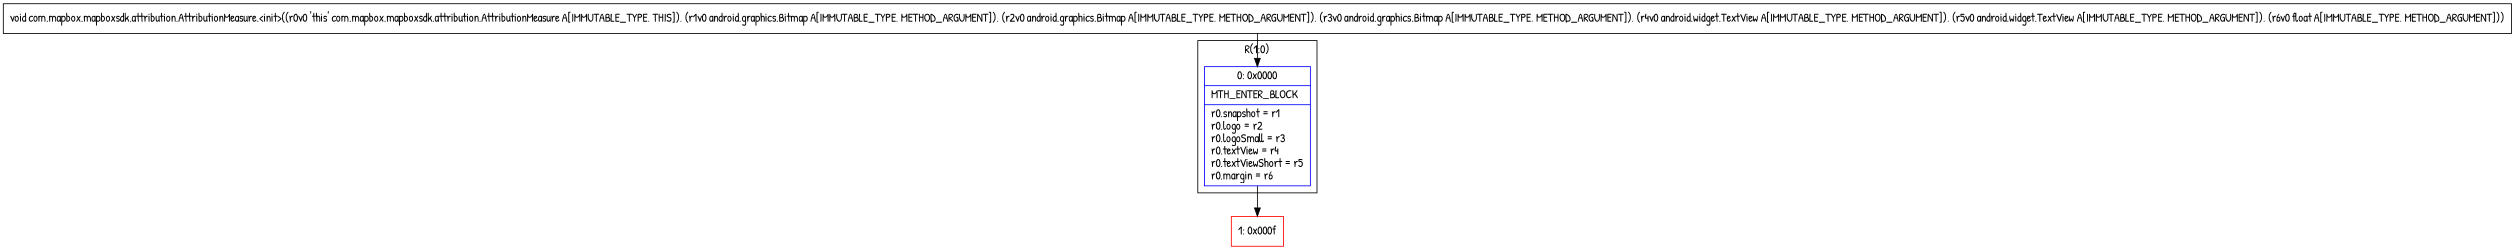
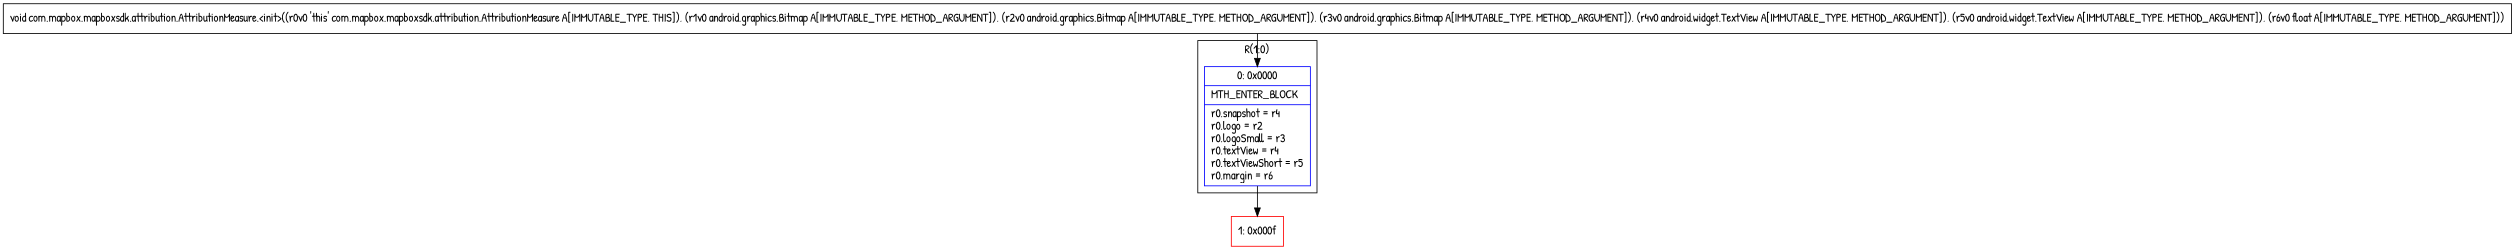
(1246, 114) -> (1246, 114)
